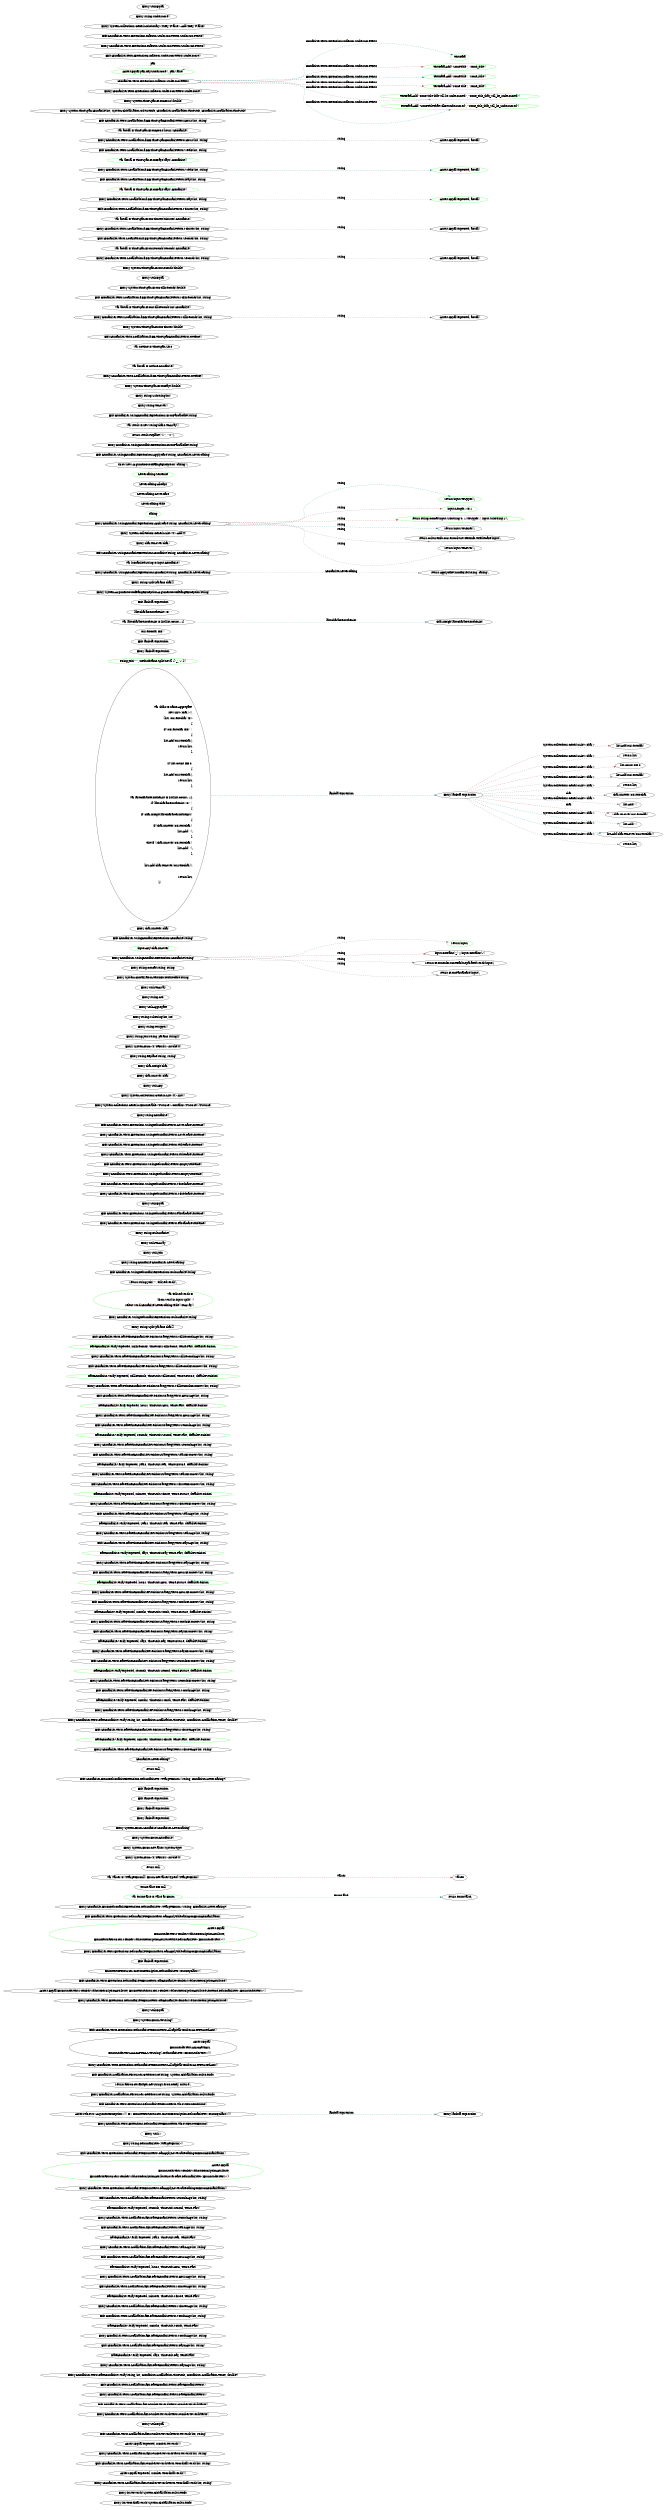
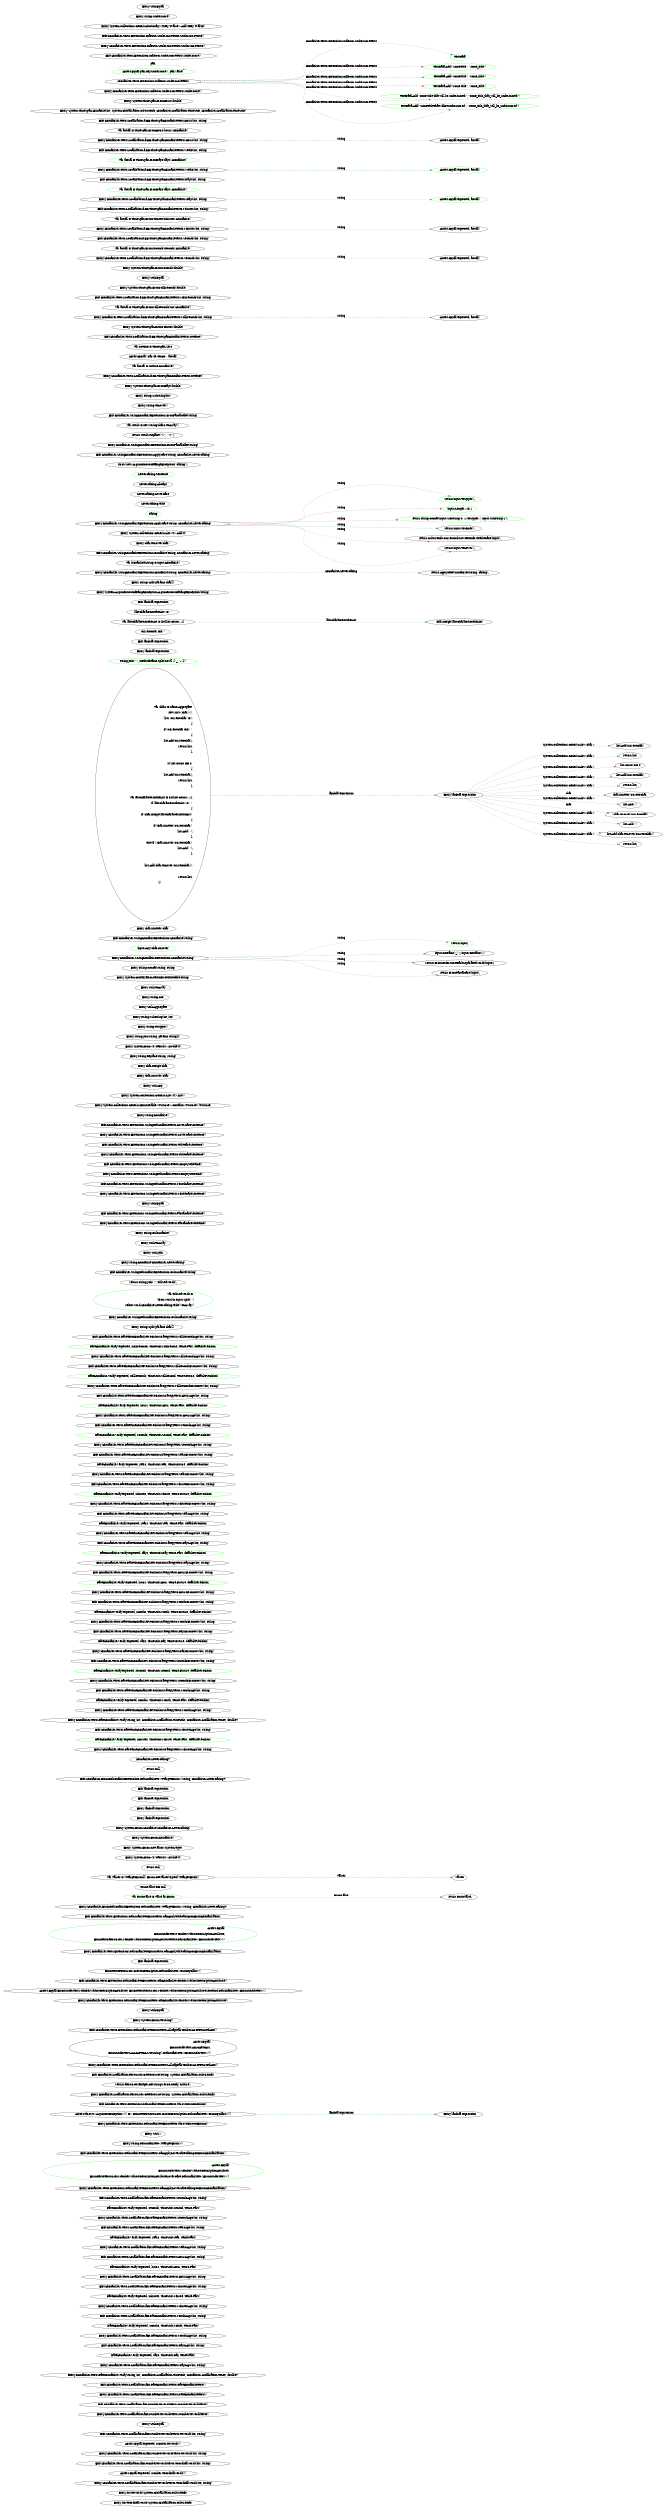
none -> (153, 357)
(315, 956) -> (315, 956)
